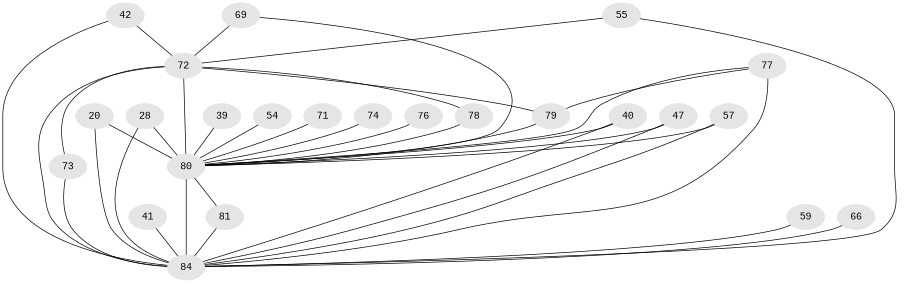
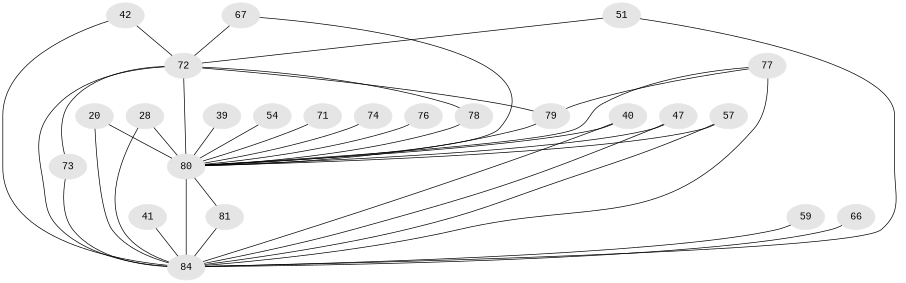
(241, 15) -> (241, 15)
(622, 15) -> (622, 15)
